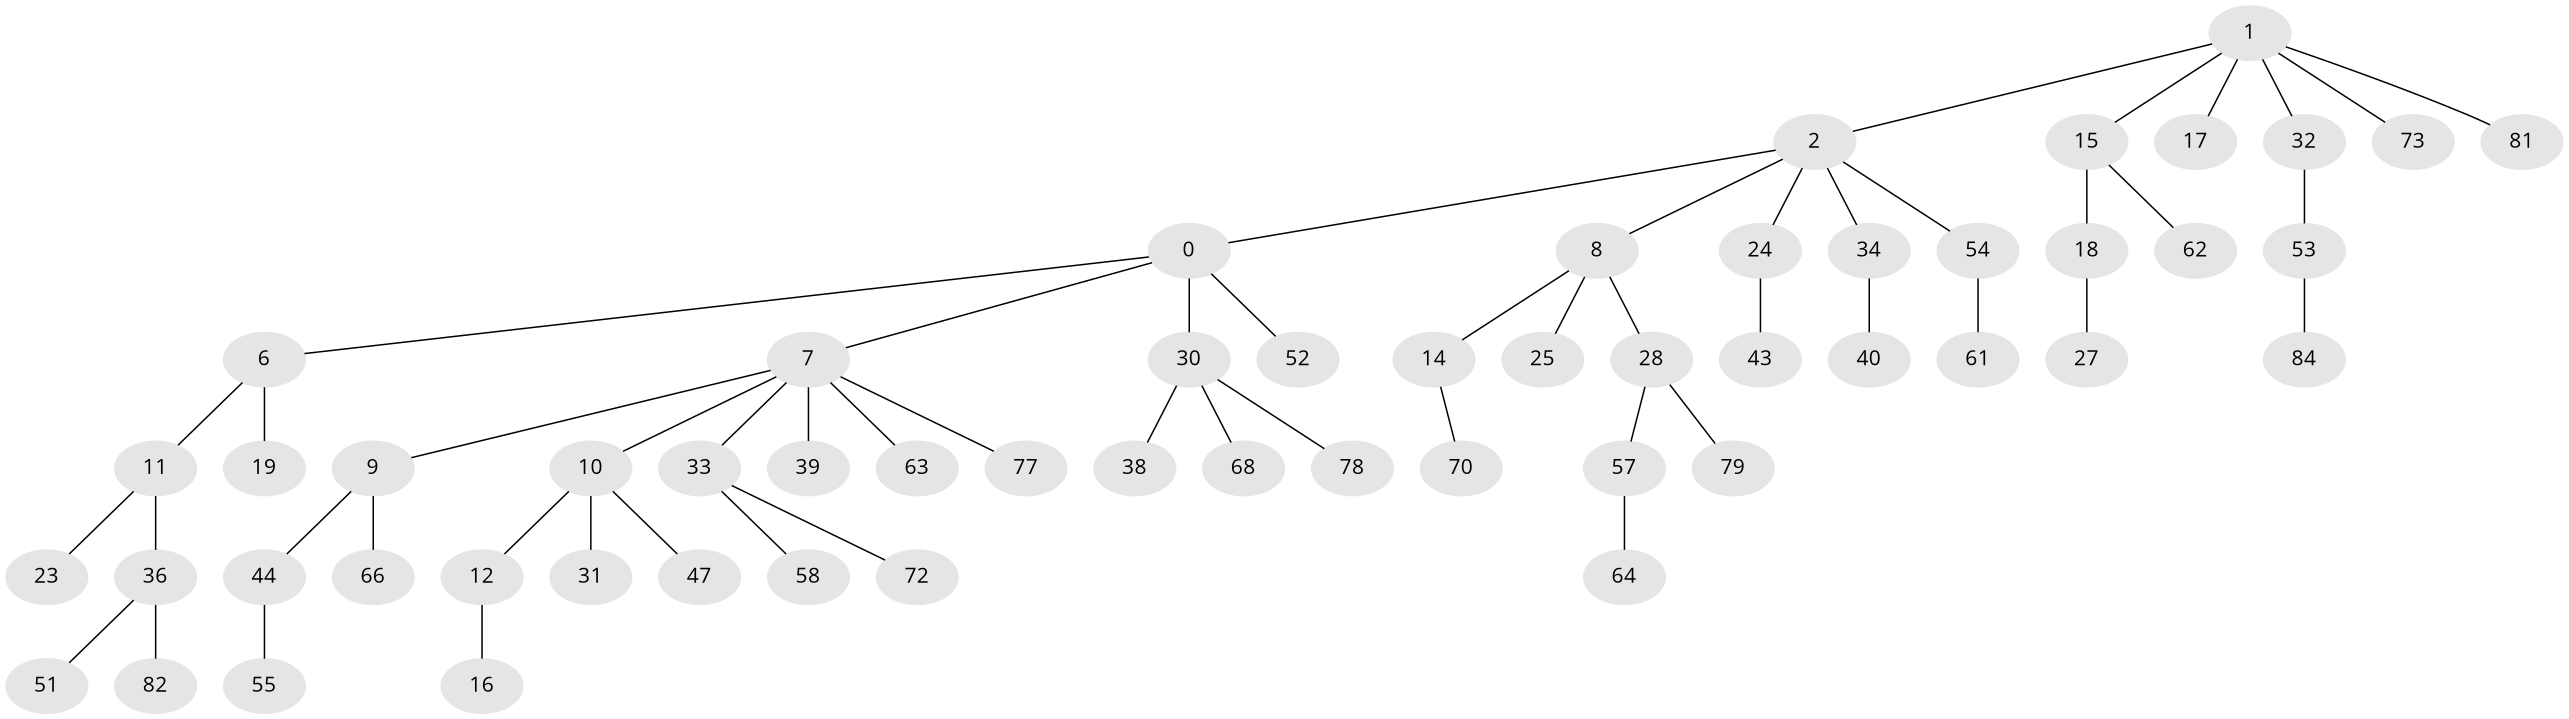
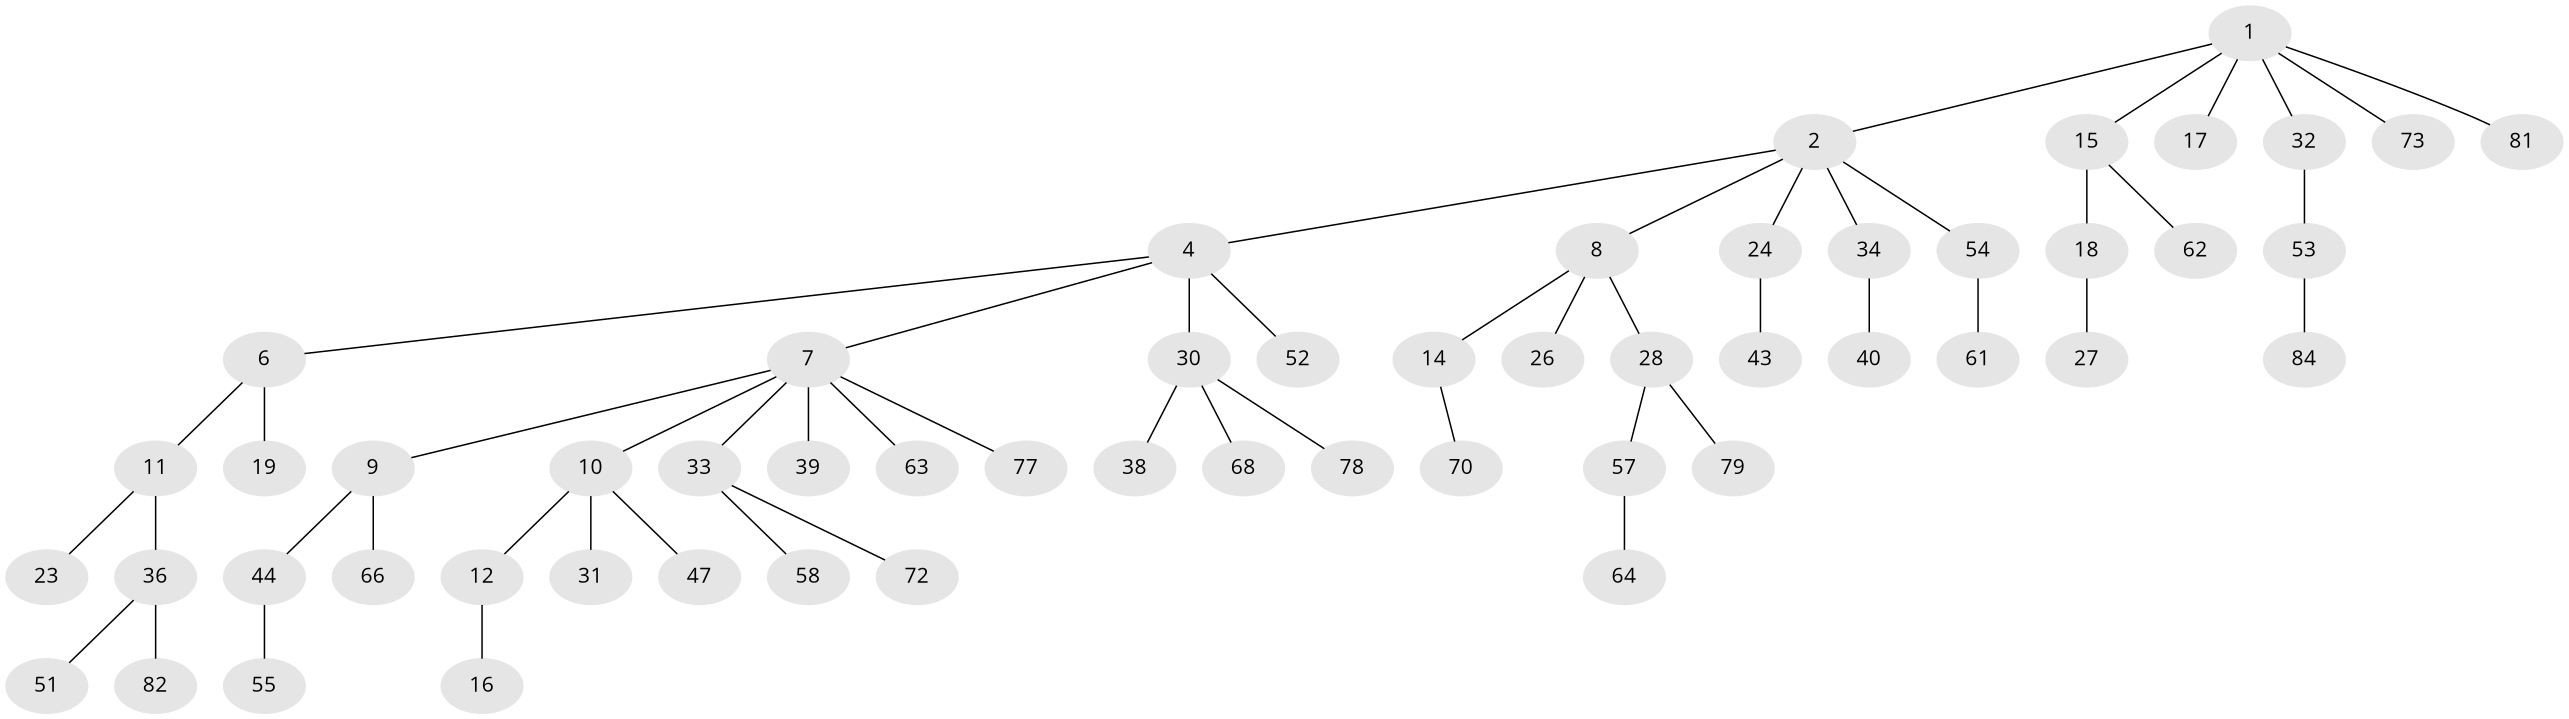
(1189, 251) -> (1189, 251)
(1543, 360) -> (1543, 360)
